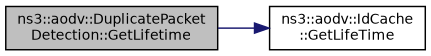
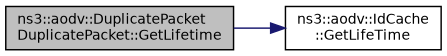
(112, 28) -> (120, 28)
